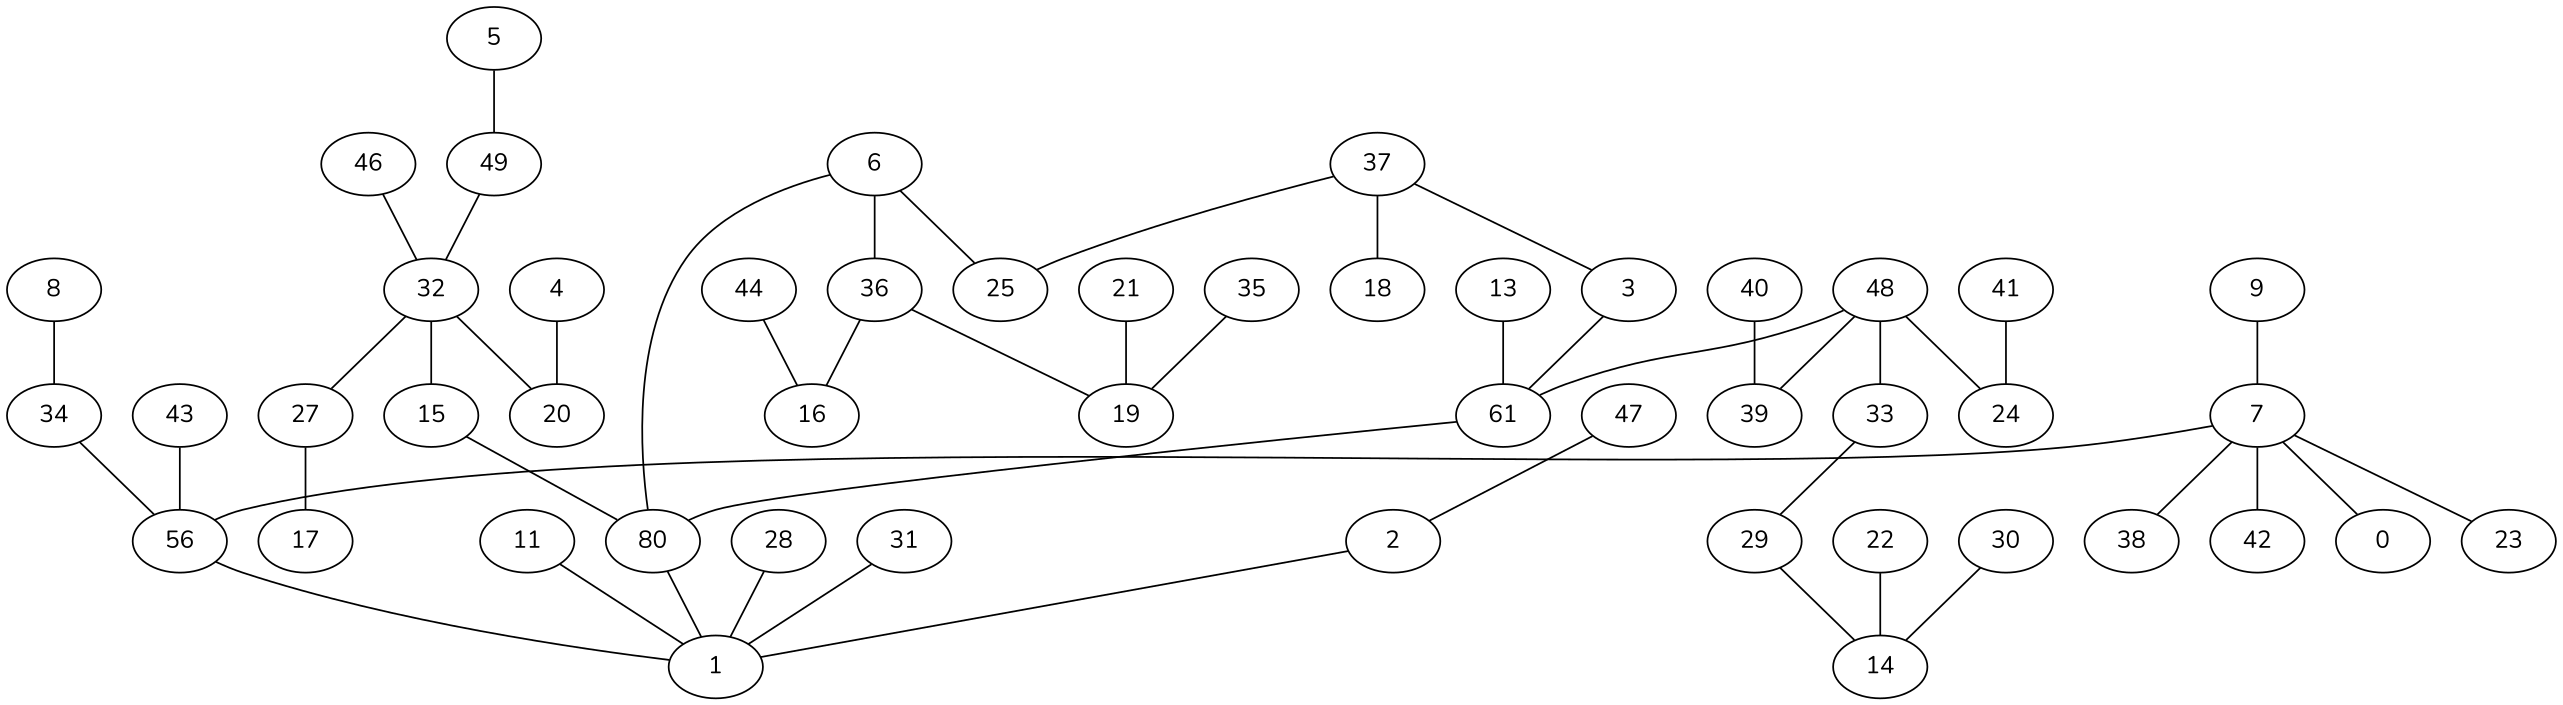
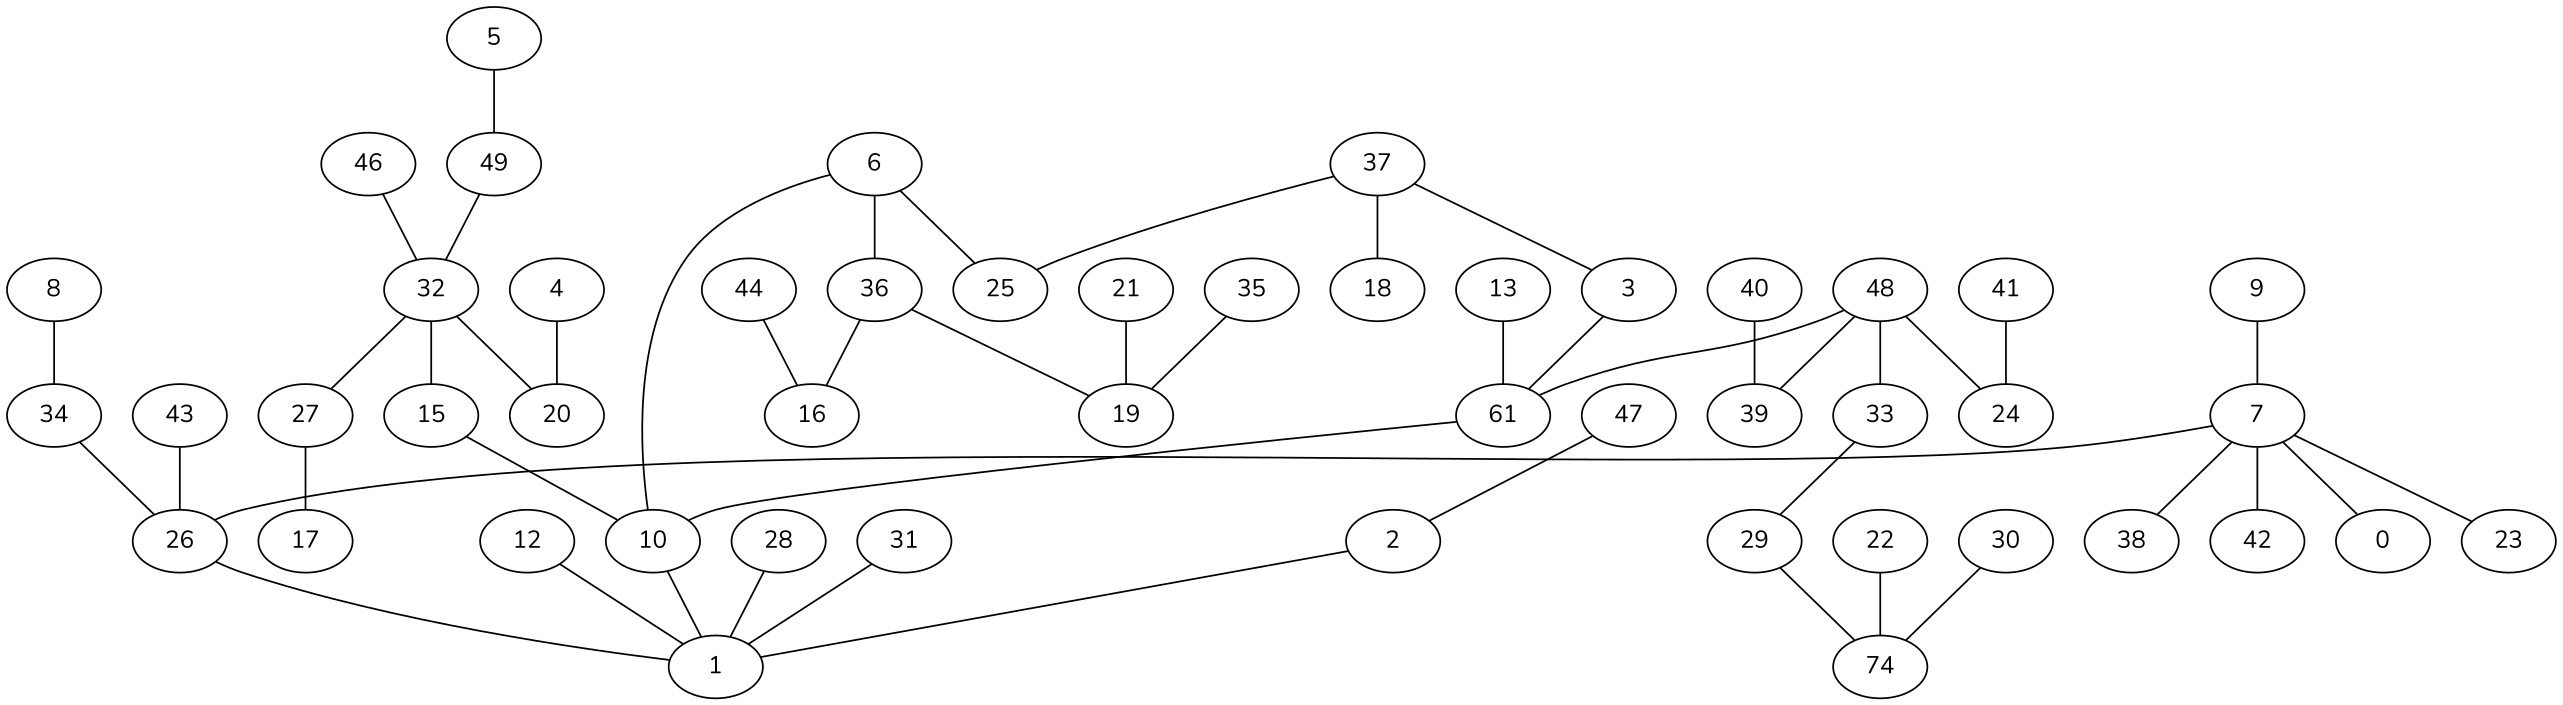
(180, 541) -> (180, 541)
(527, 541) -> (527, 541)
(653, 541) -> (653, 541)
(1880, 667) -> (1880, 667)
